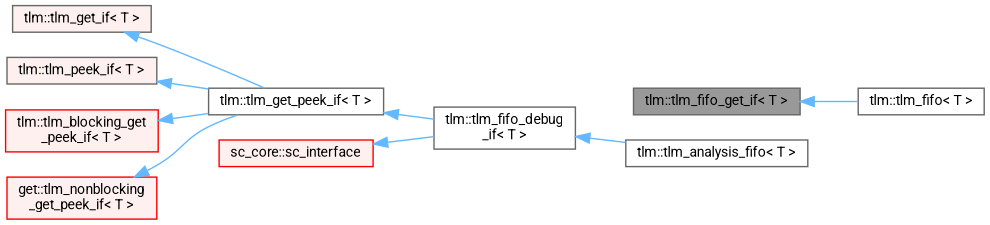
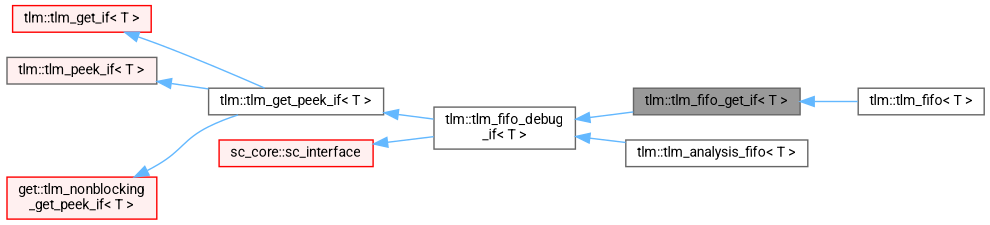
(82, 19) -> (82, 19)
none -> (612, 115)
(82, 131) -> none
